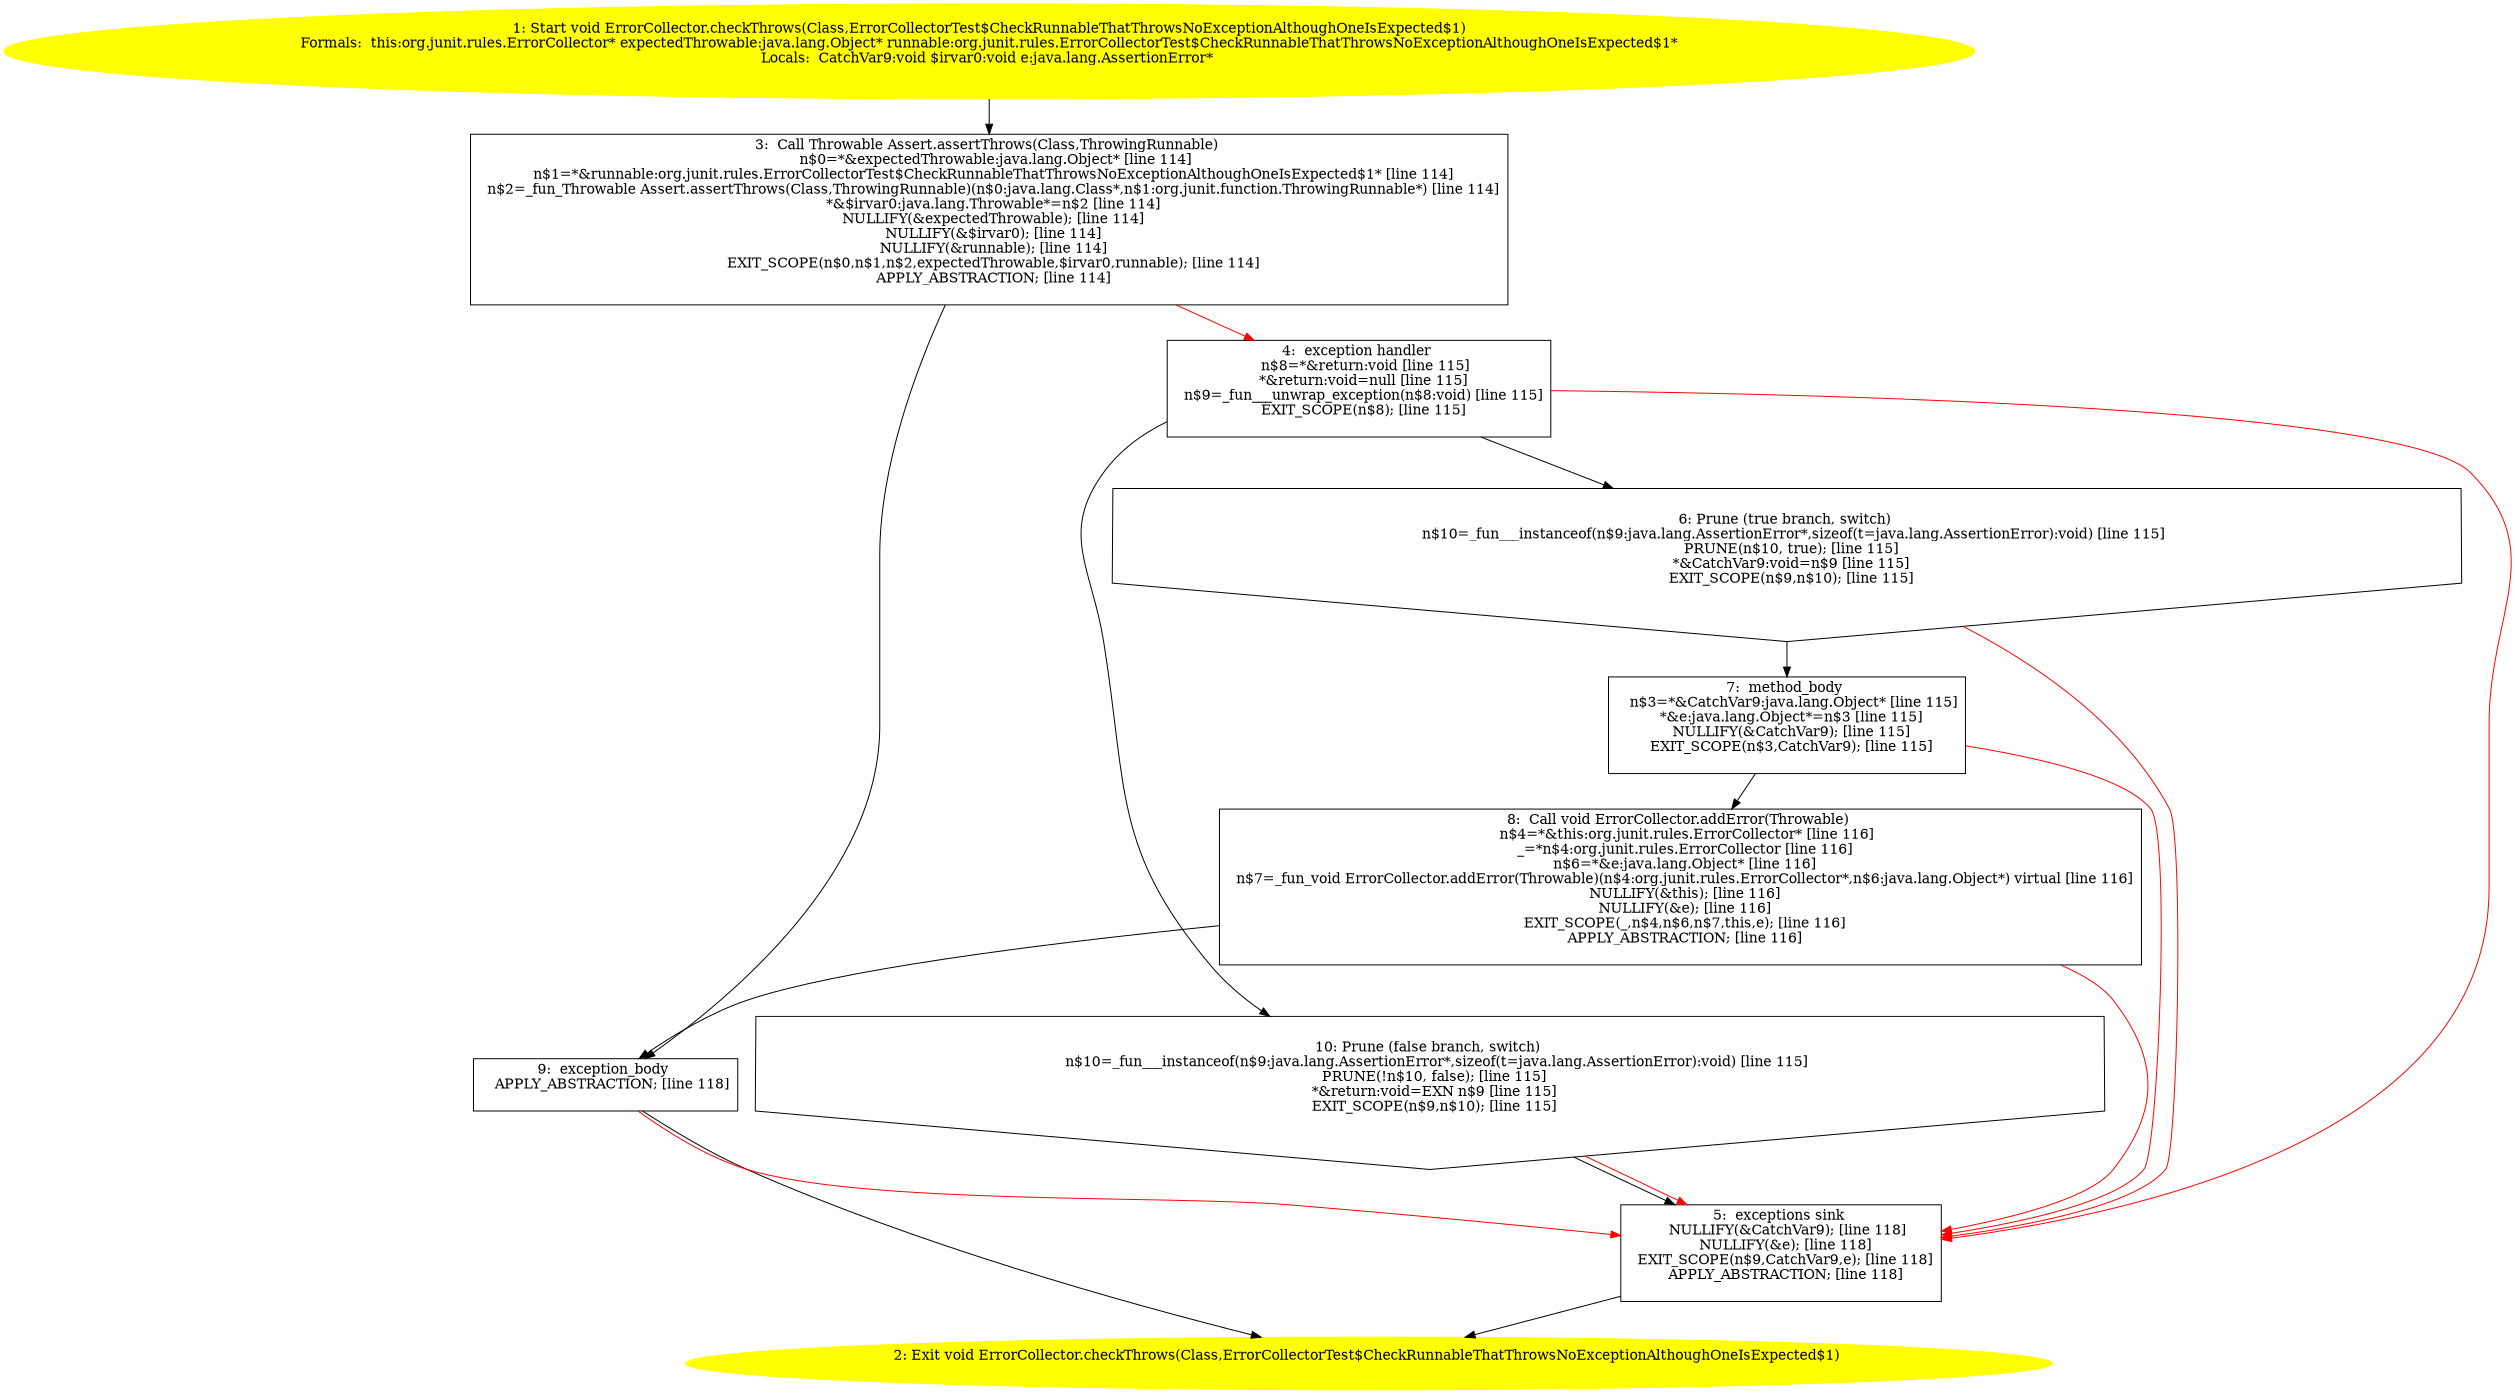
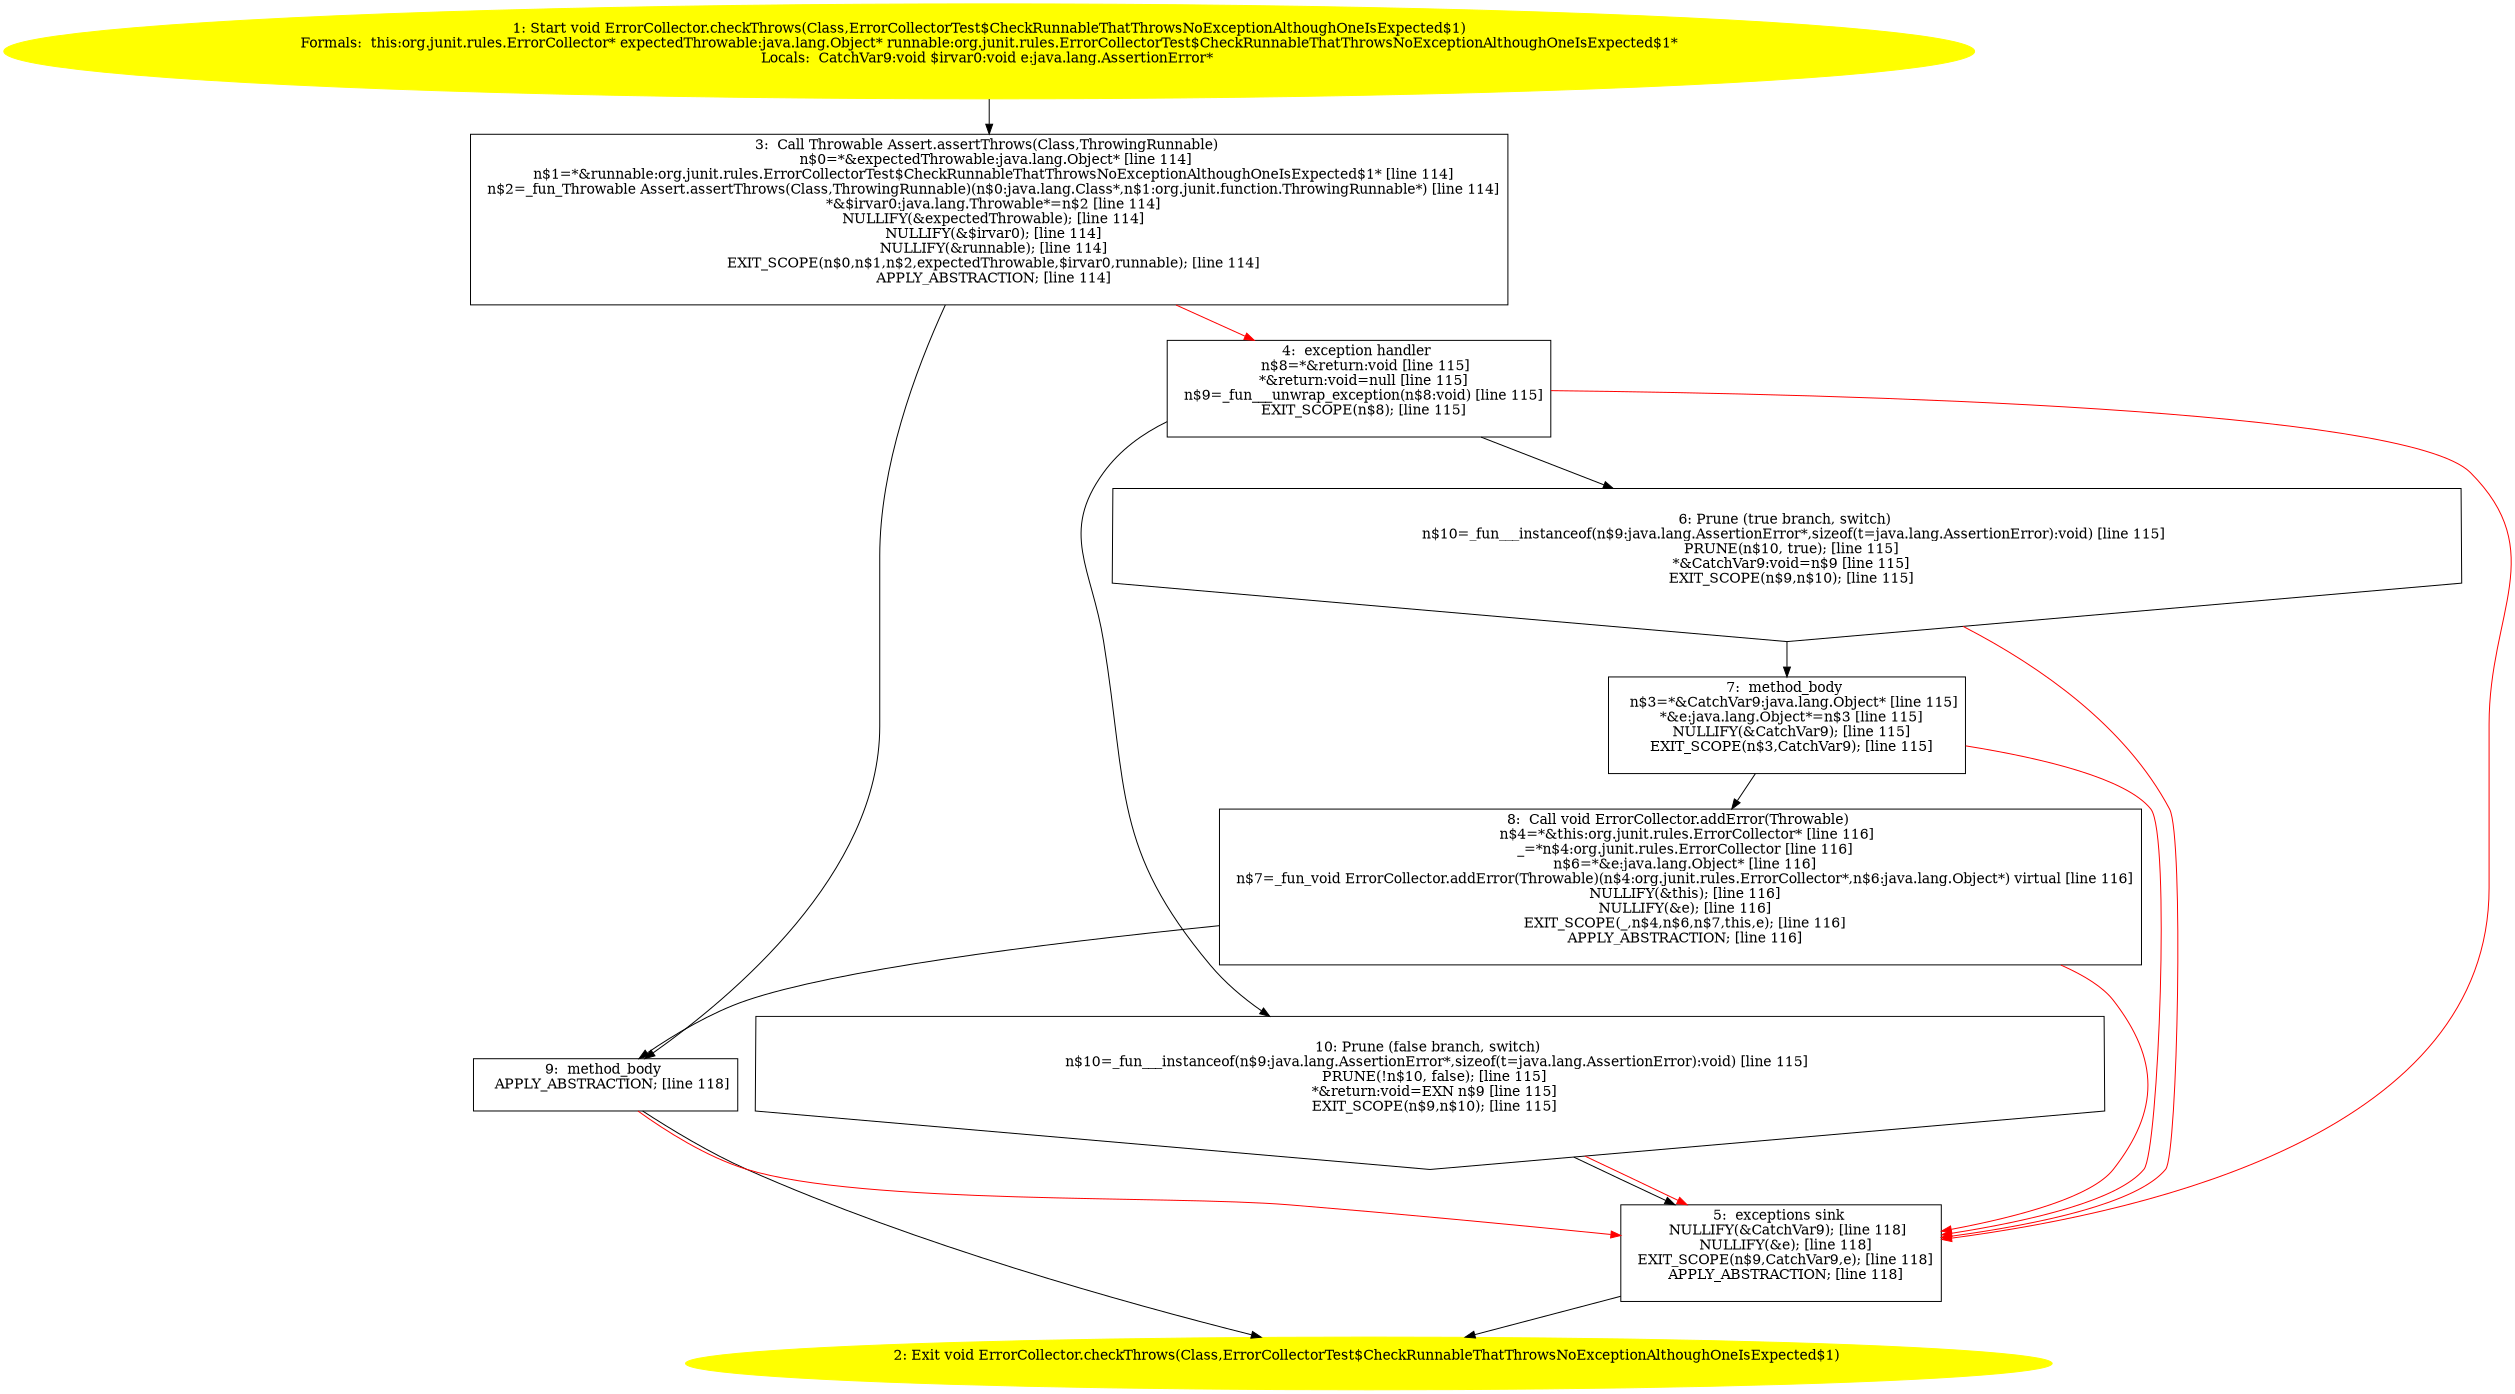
(606, 1085) -> (606, 1085)
